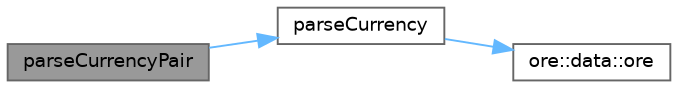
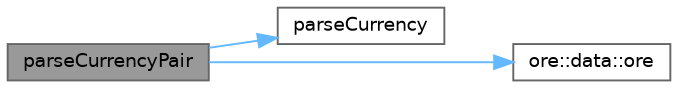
(469, 43) -> (351, 62)
